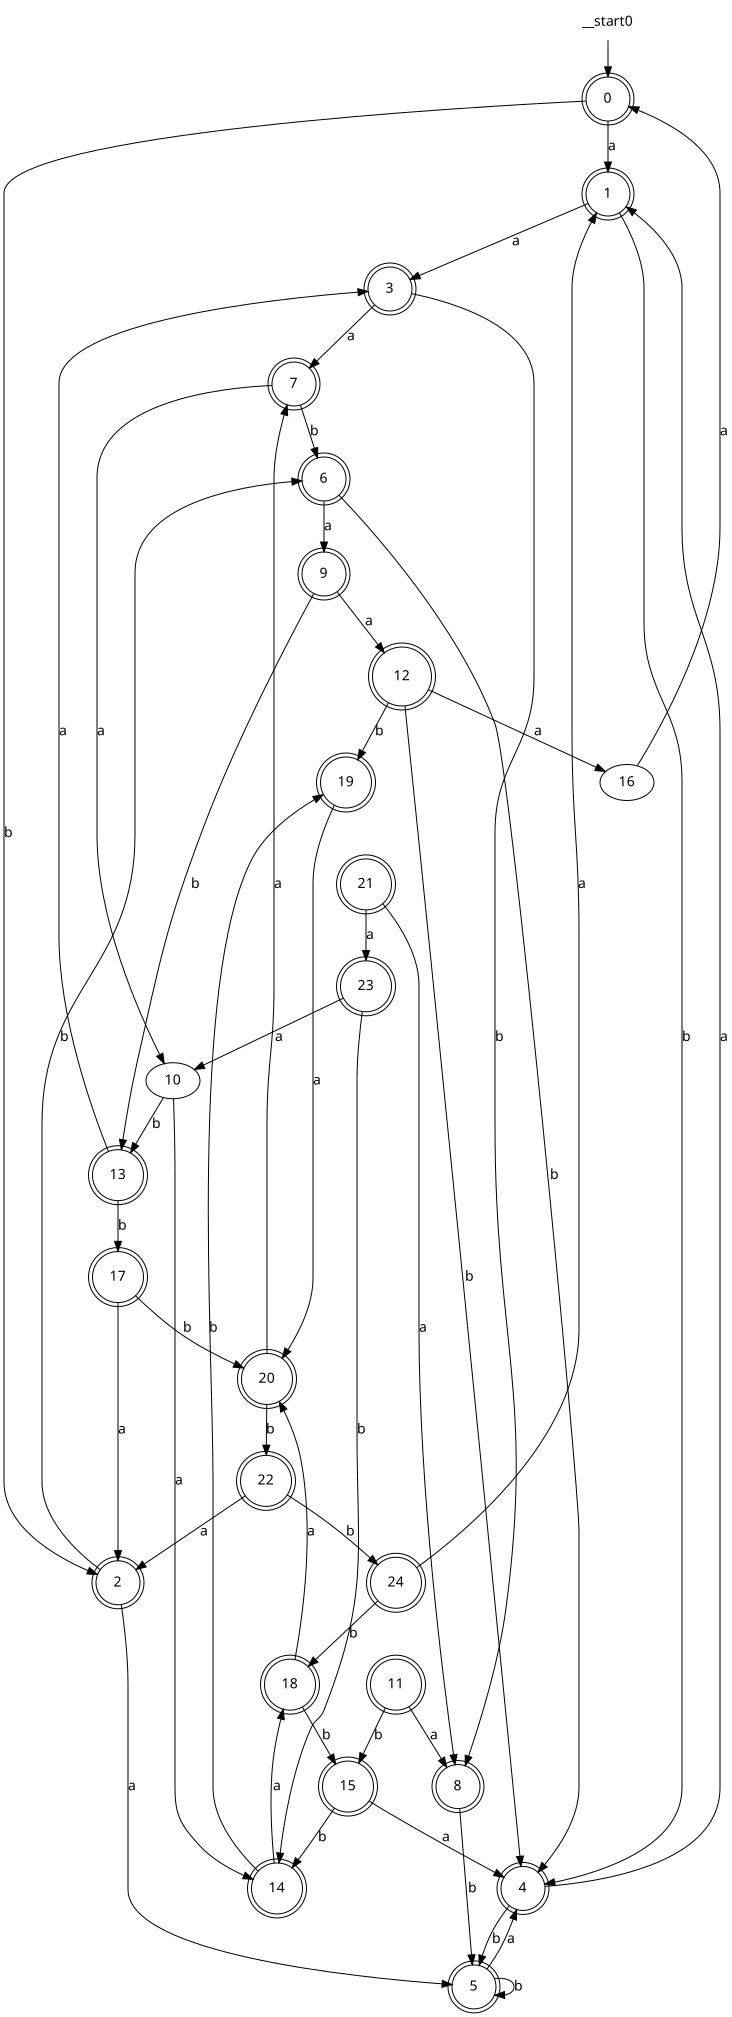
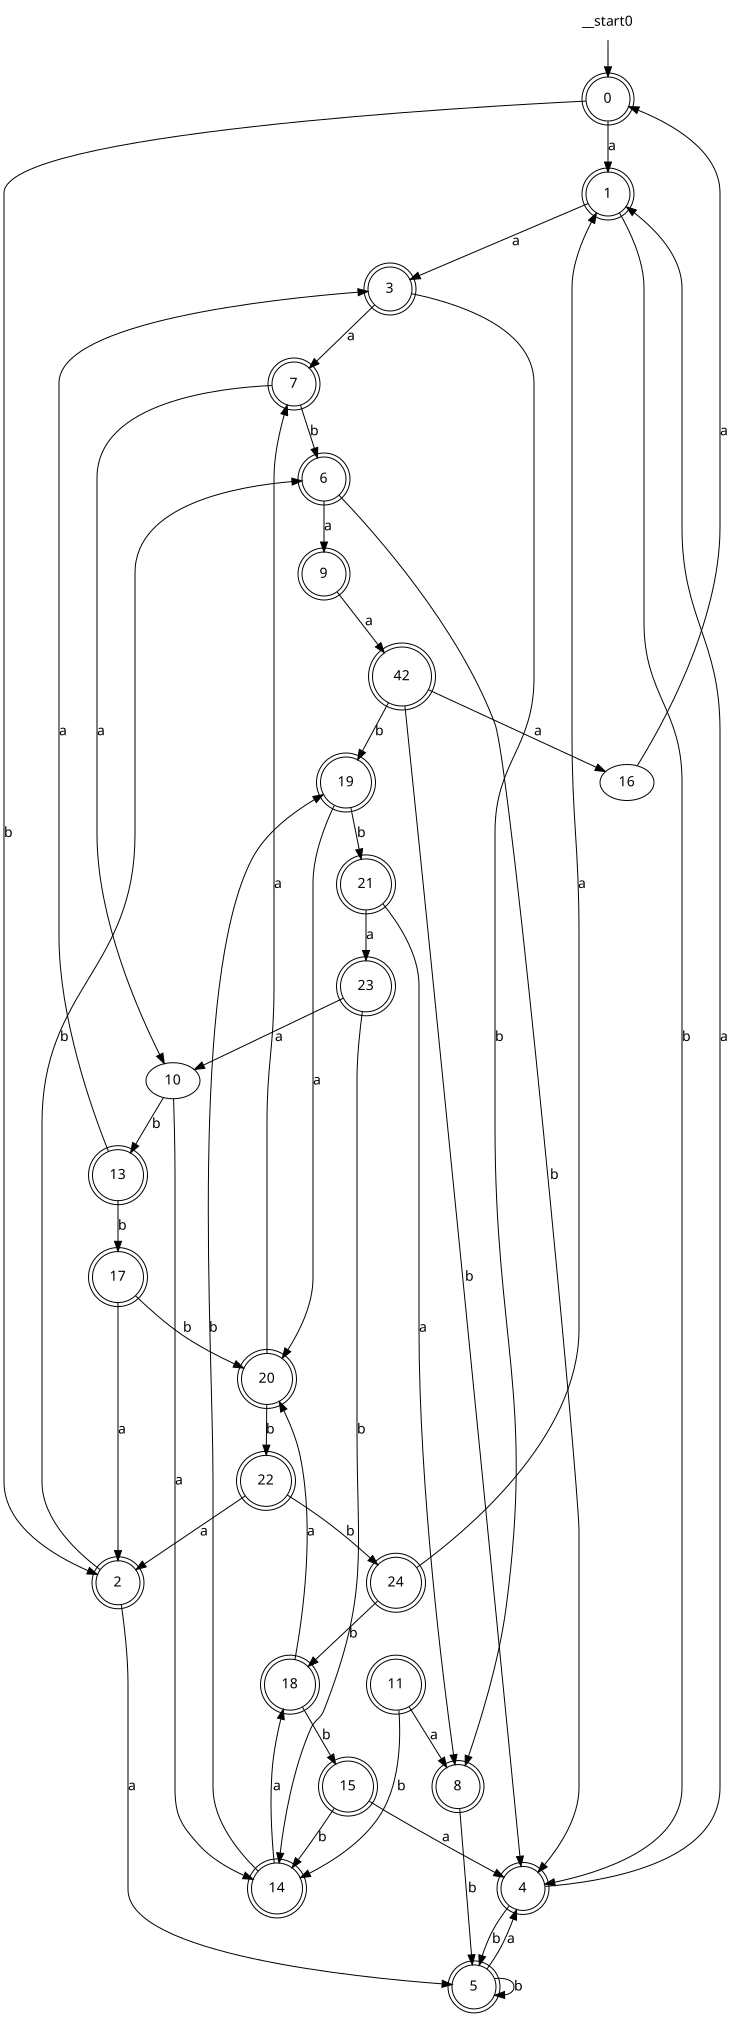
(402, 676) -> (402, 676)
none -> (355, 828)
(192, 858) -> none
(374, 1731) -> (386, 1804)
